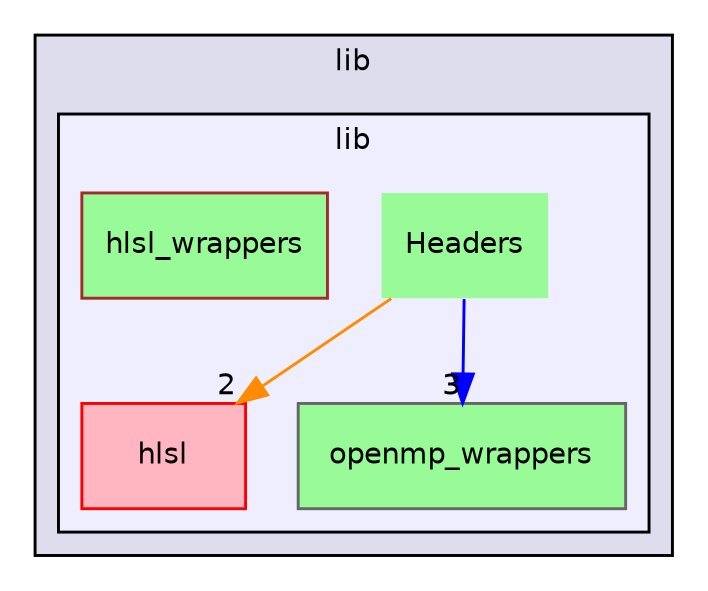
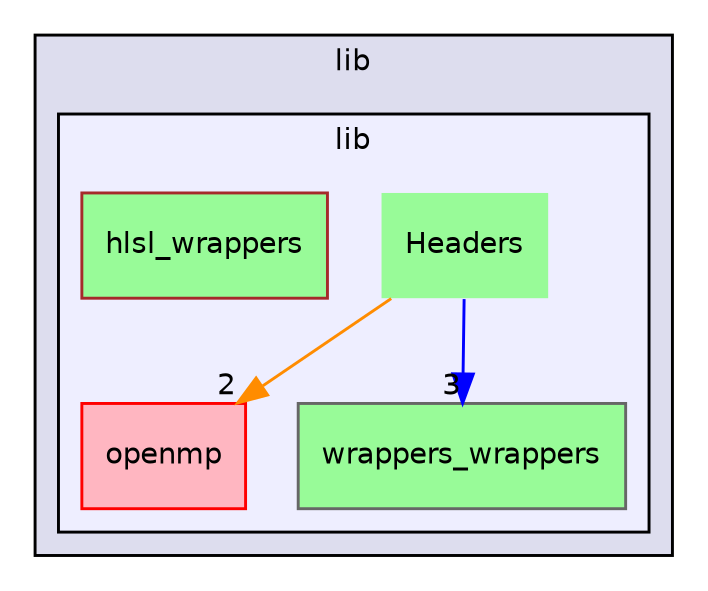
(164, 456) -> (164, 456)
(462, 456) -> (462, 456)
